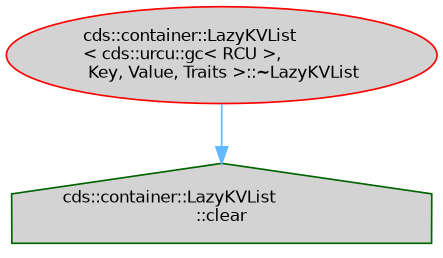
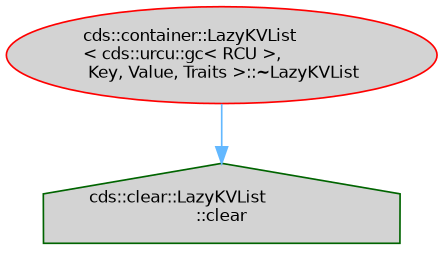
(222, 208) -> (222, 208)
